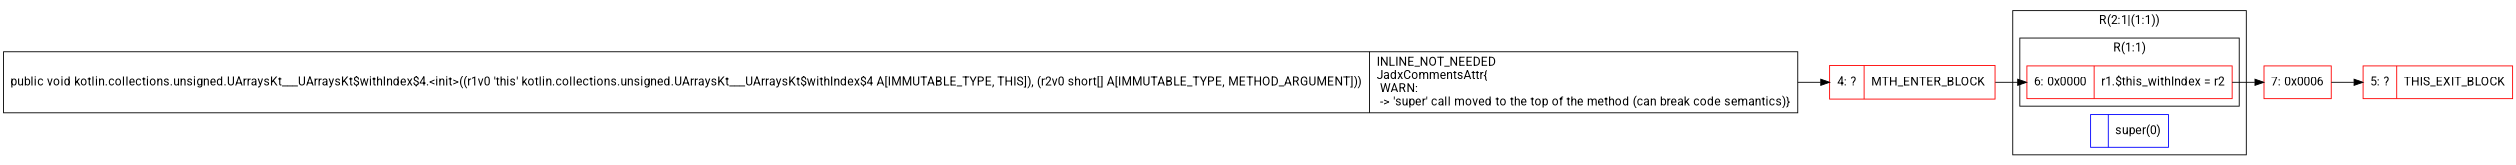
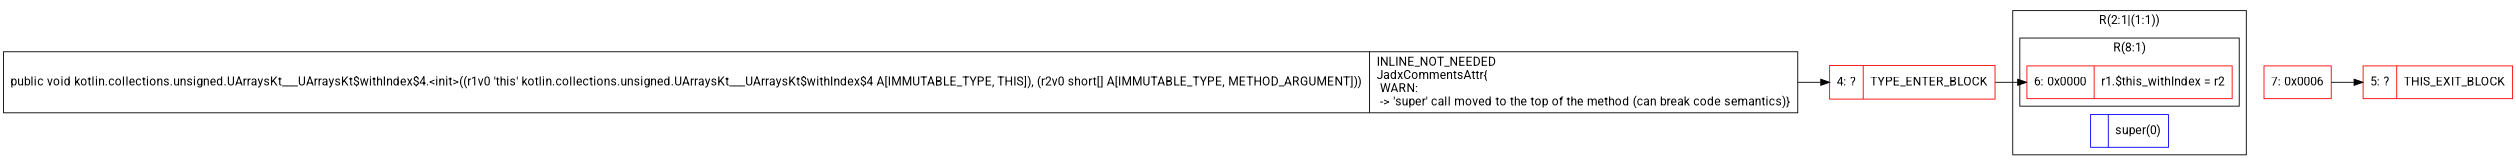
(2130, 48) -> (2130, 48)
(1929, 82) -> (1929, 82)
(2243, 82) -> none
